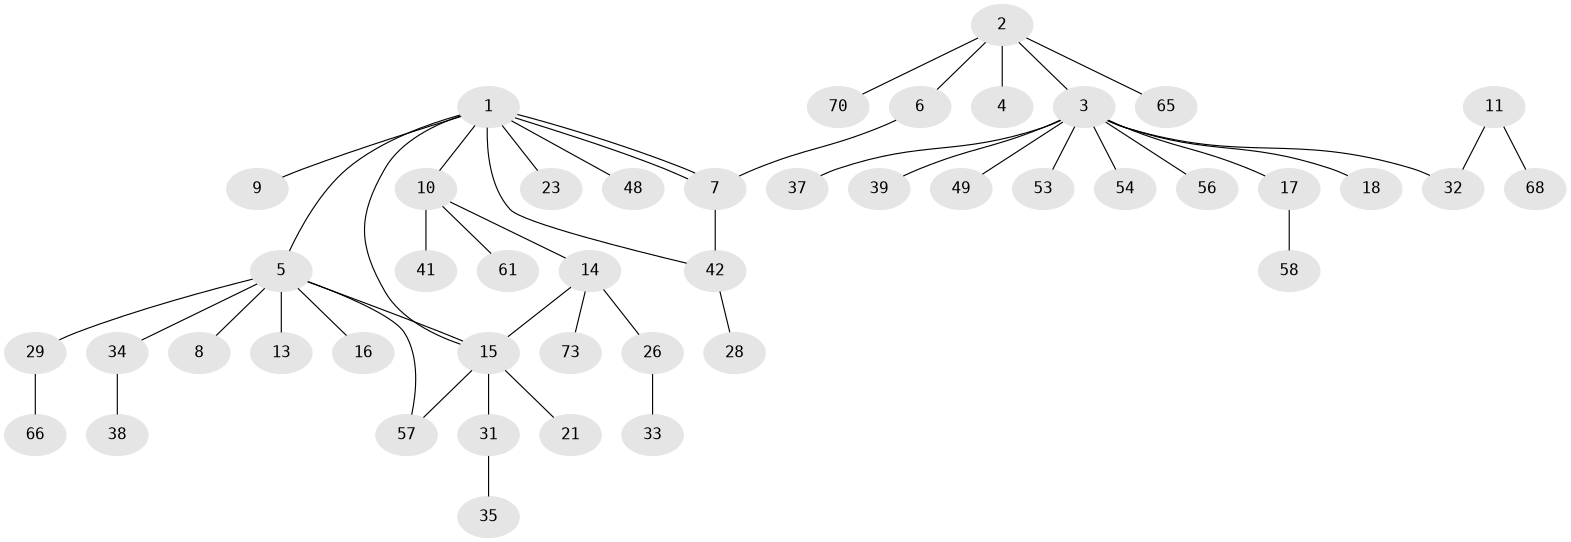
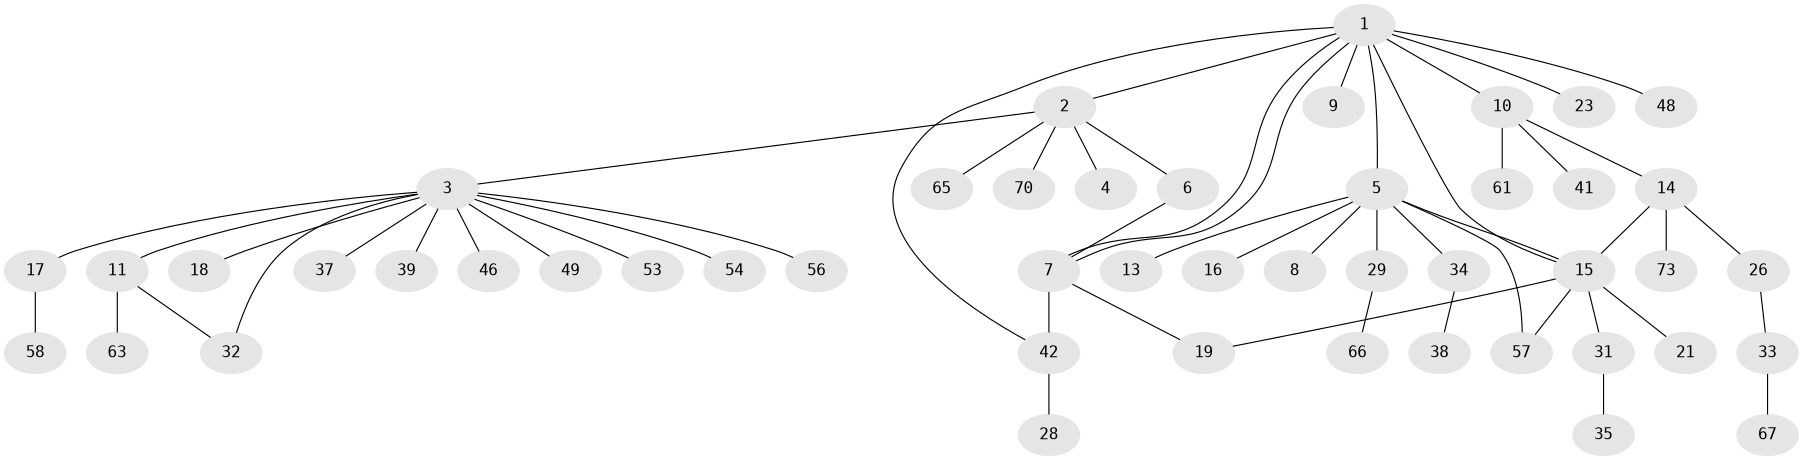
none -> (1215, 66)
(1535, 189) -> (117, 353)
none -> (277, 219)
none -> (489, 271)
none -> (1204, 353)
none -> (1768, 435)
